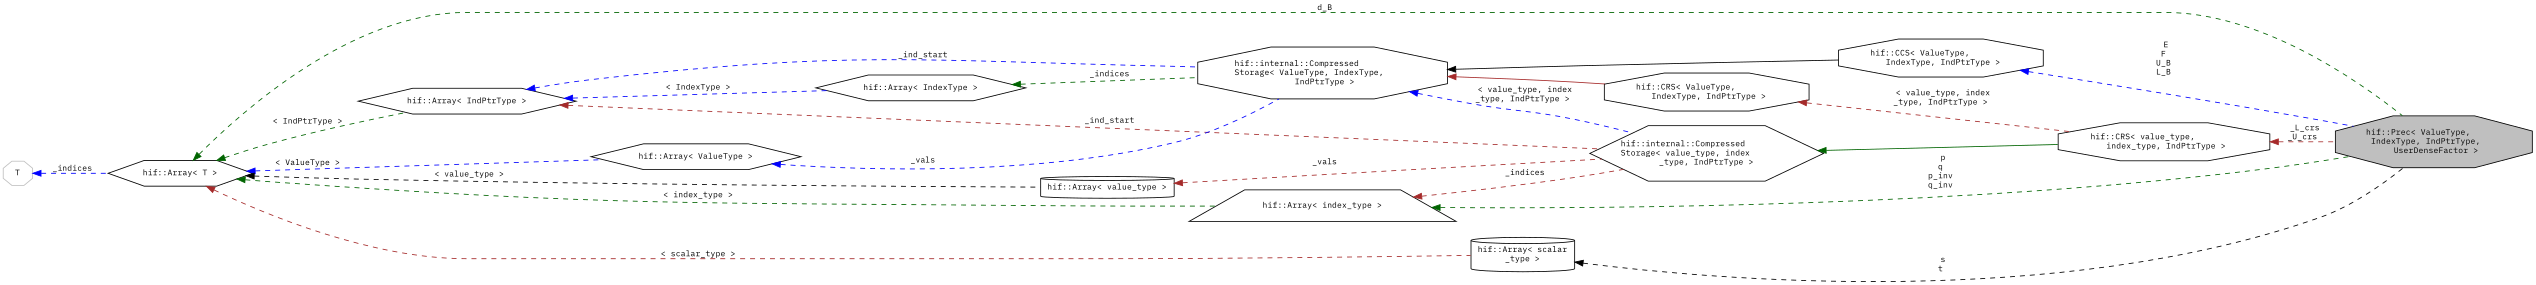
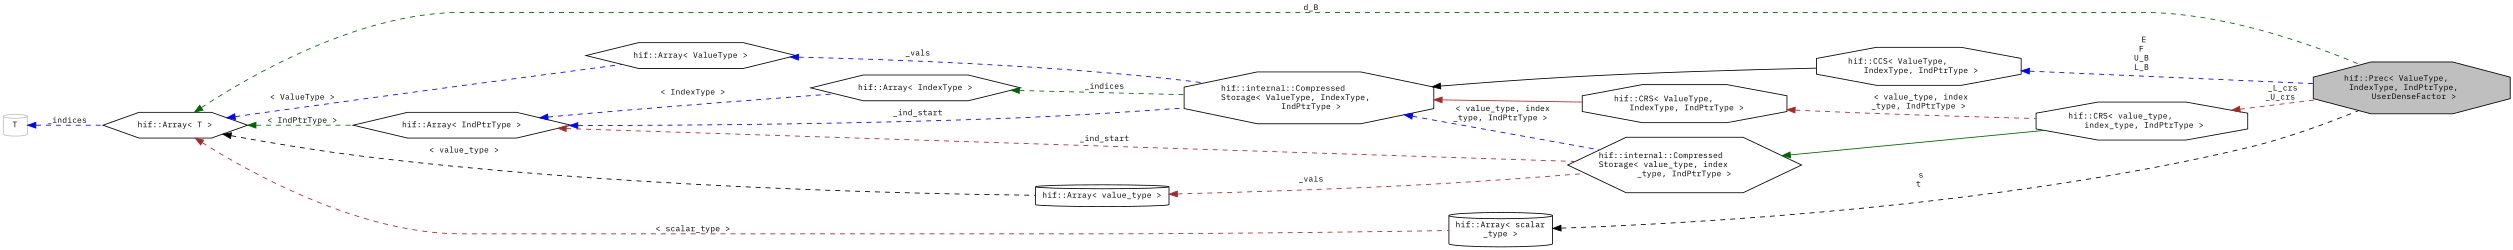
(18, 173) -> (15, 125)
(1323, 206) -> none
